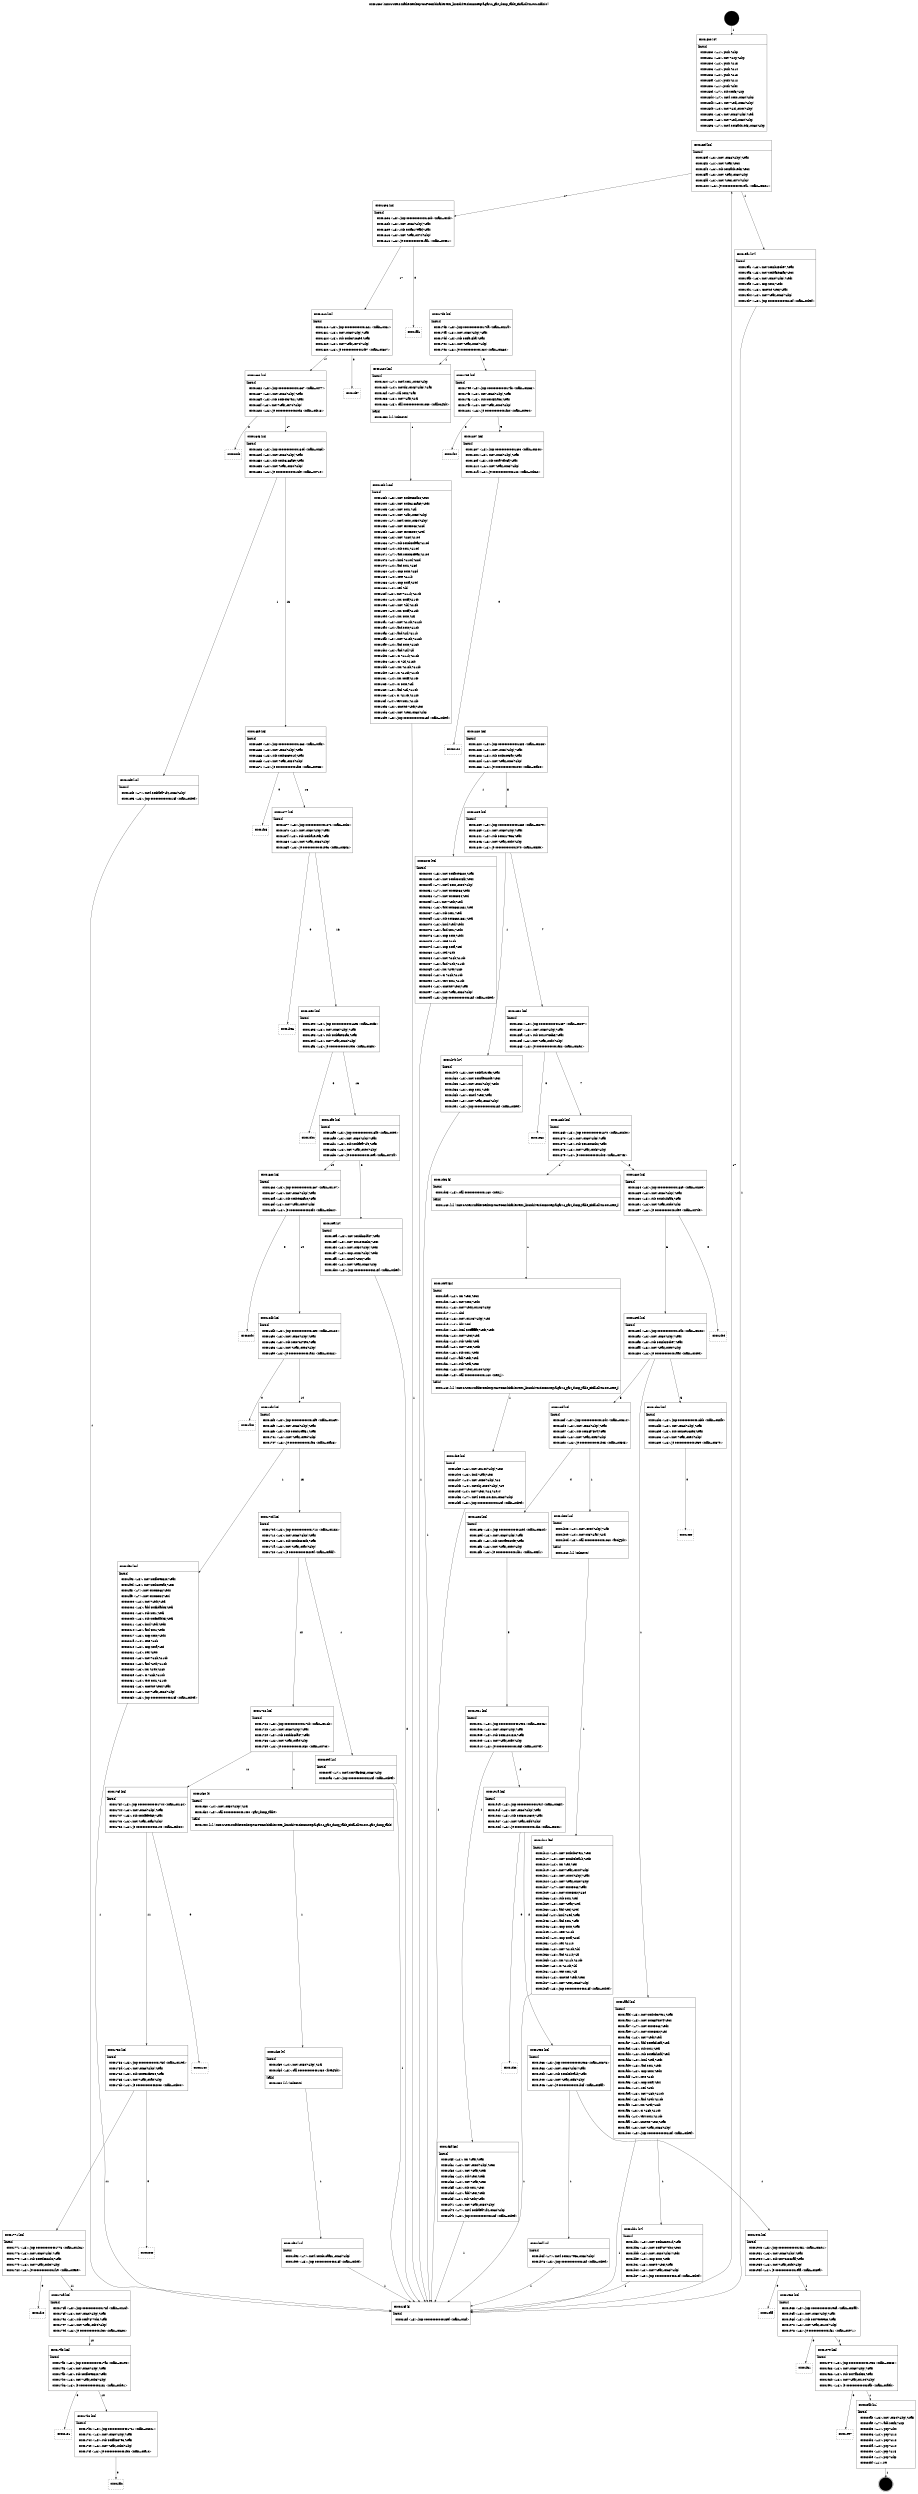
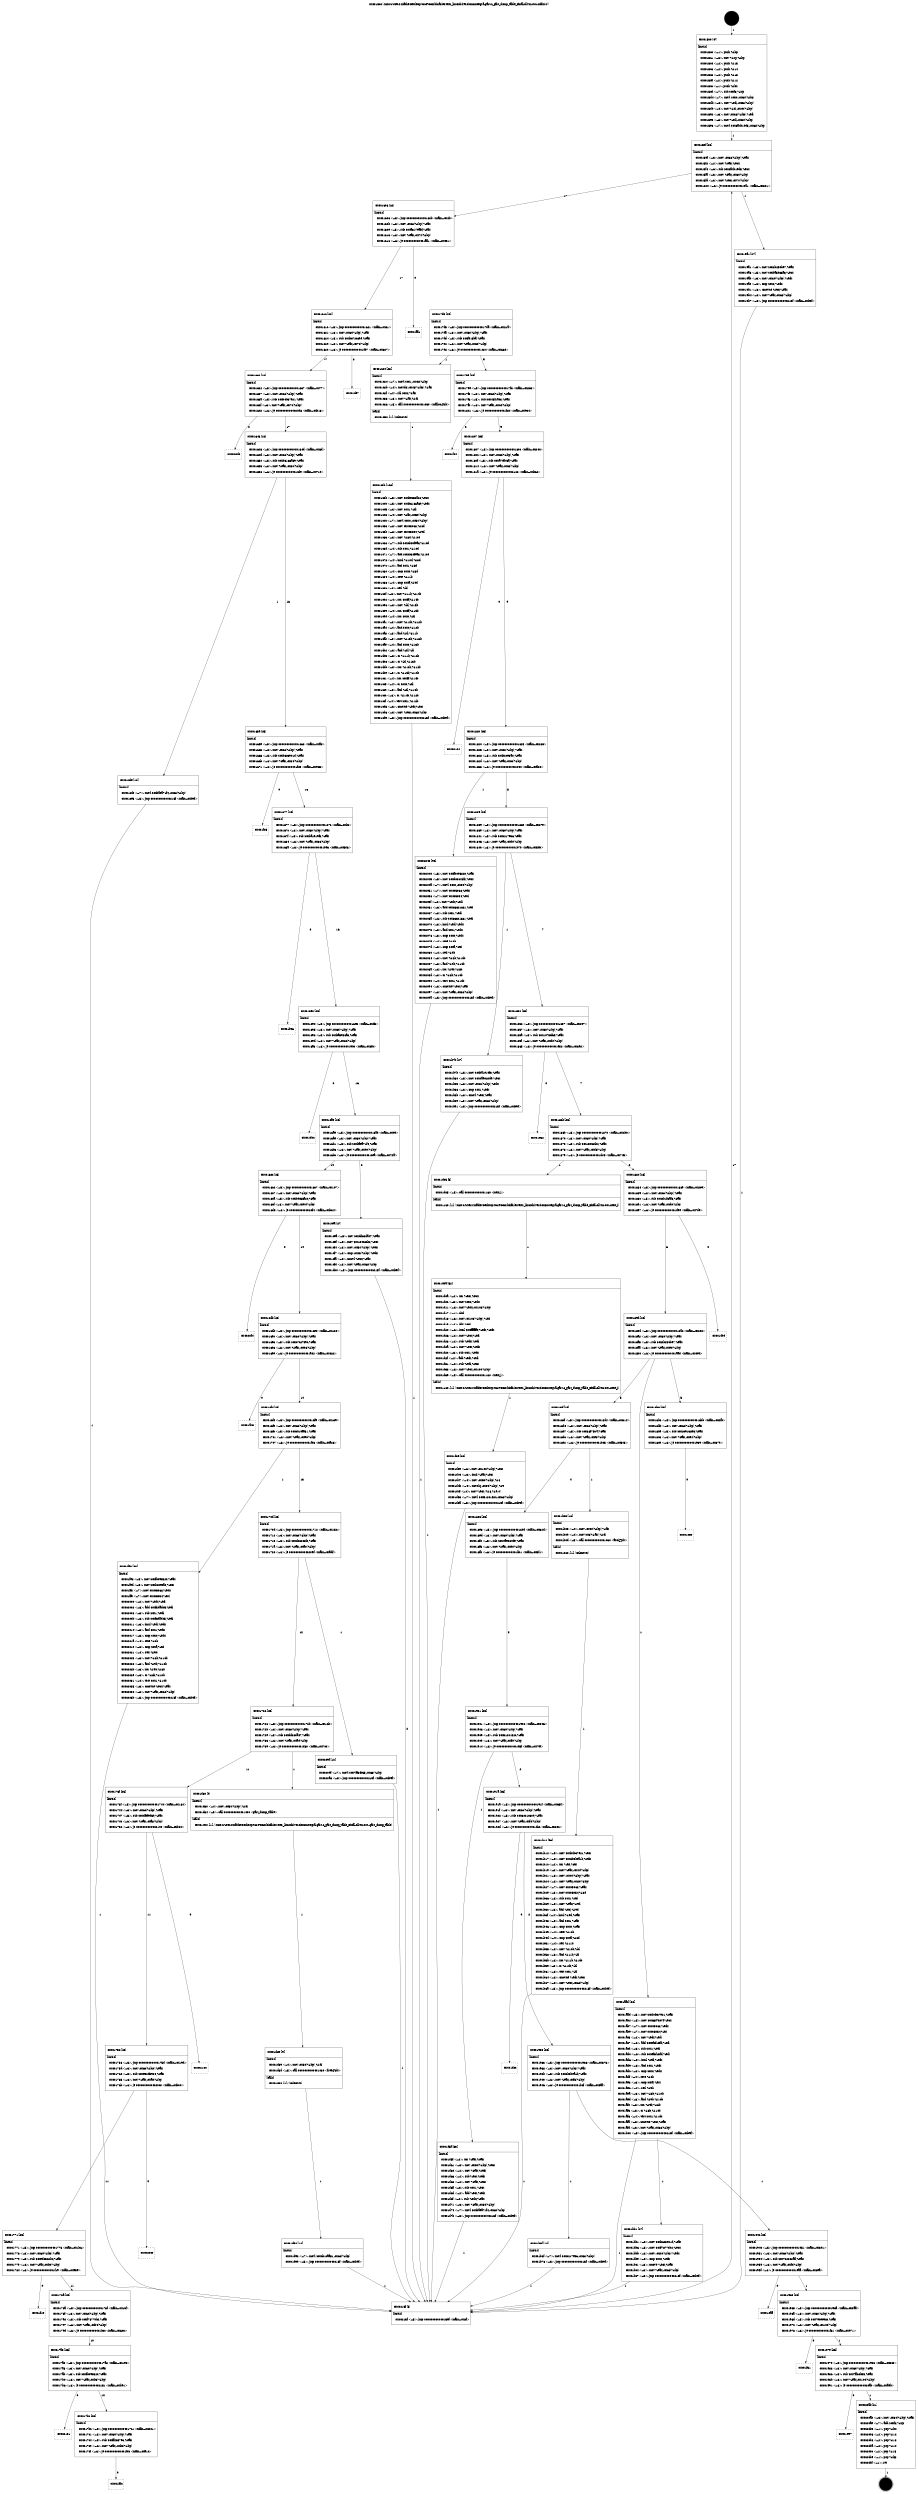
none -> (732, 135)
none -> (504, 601)
